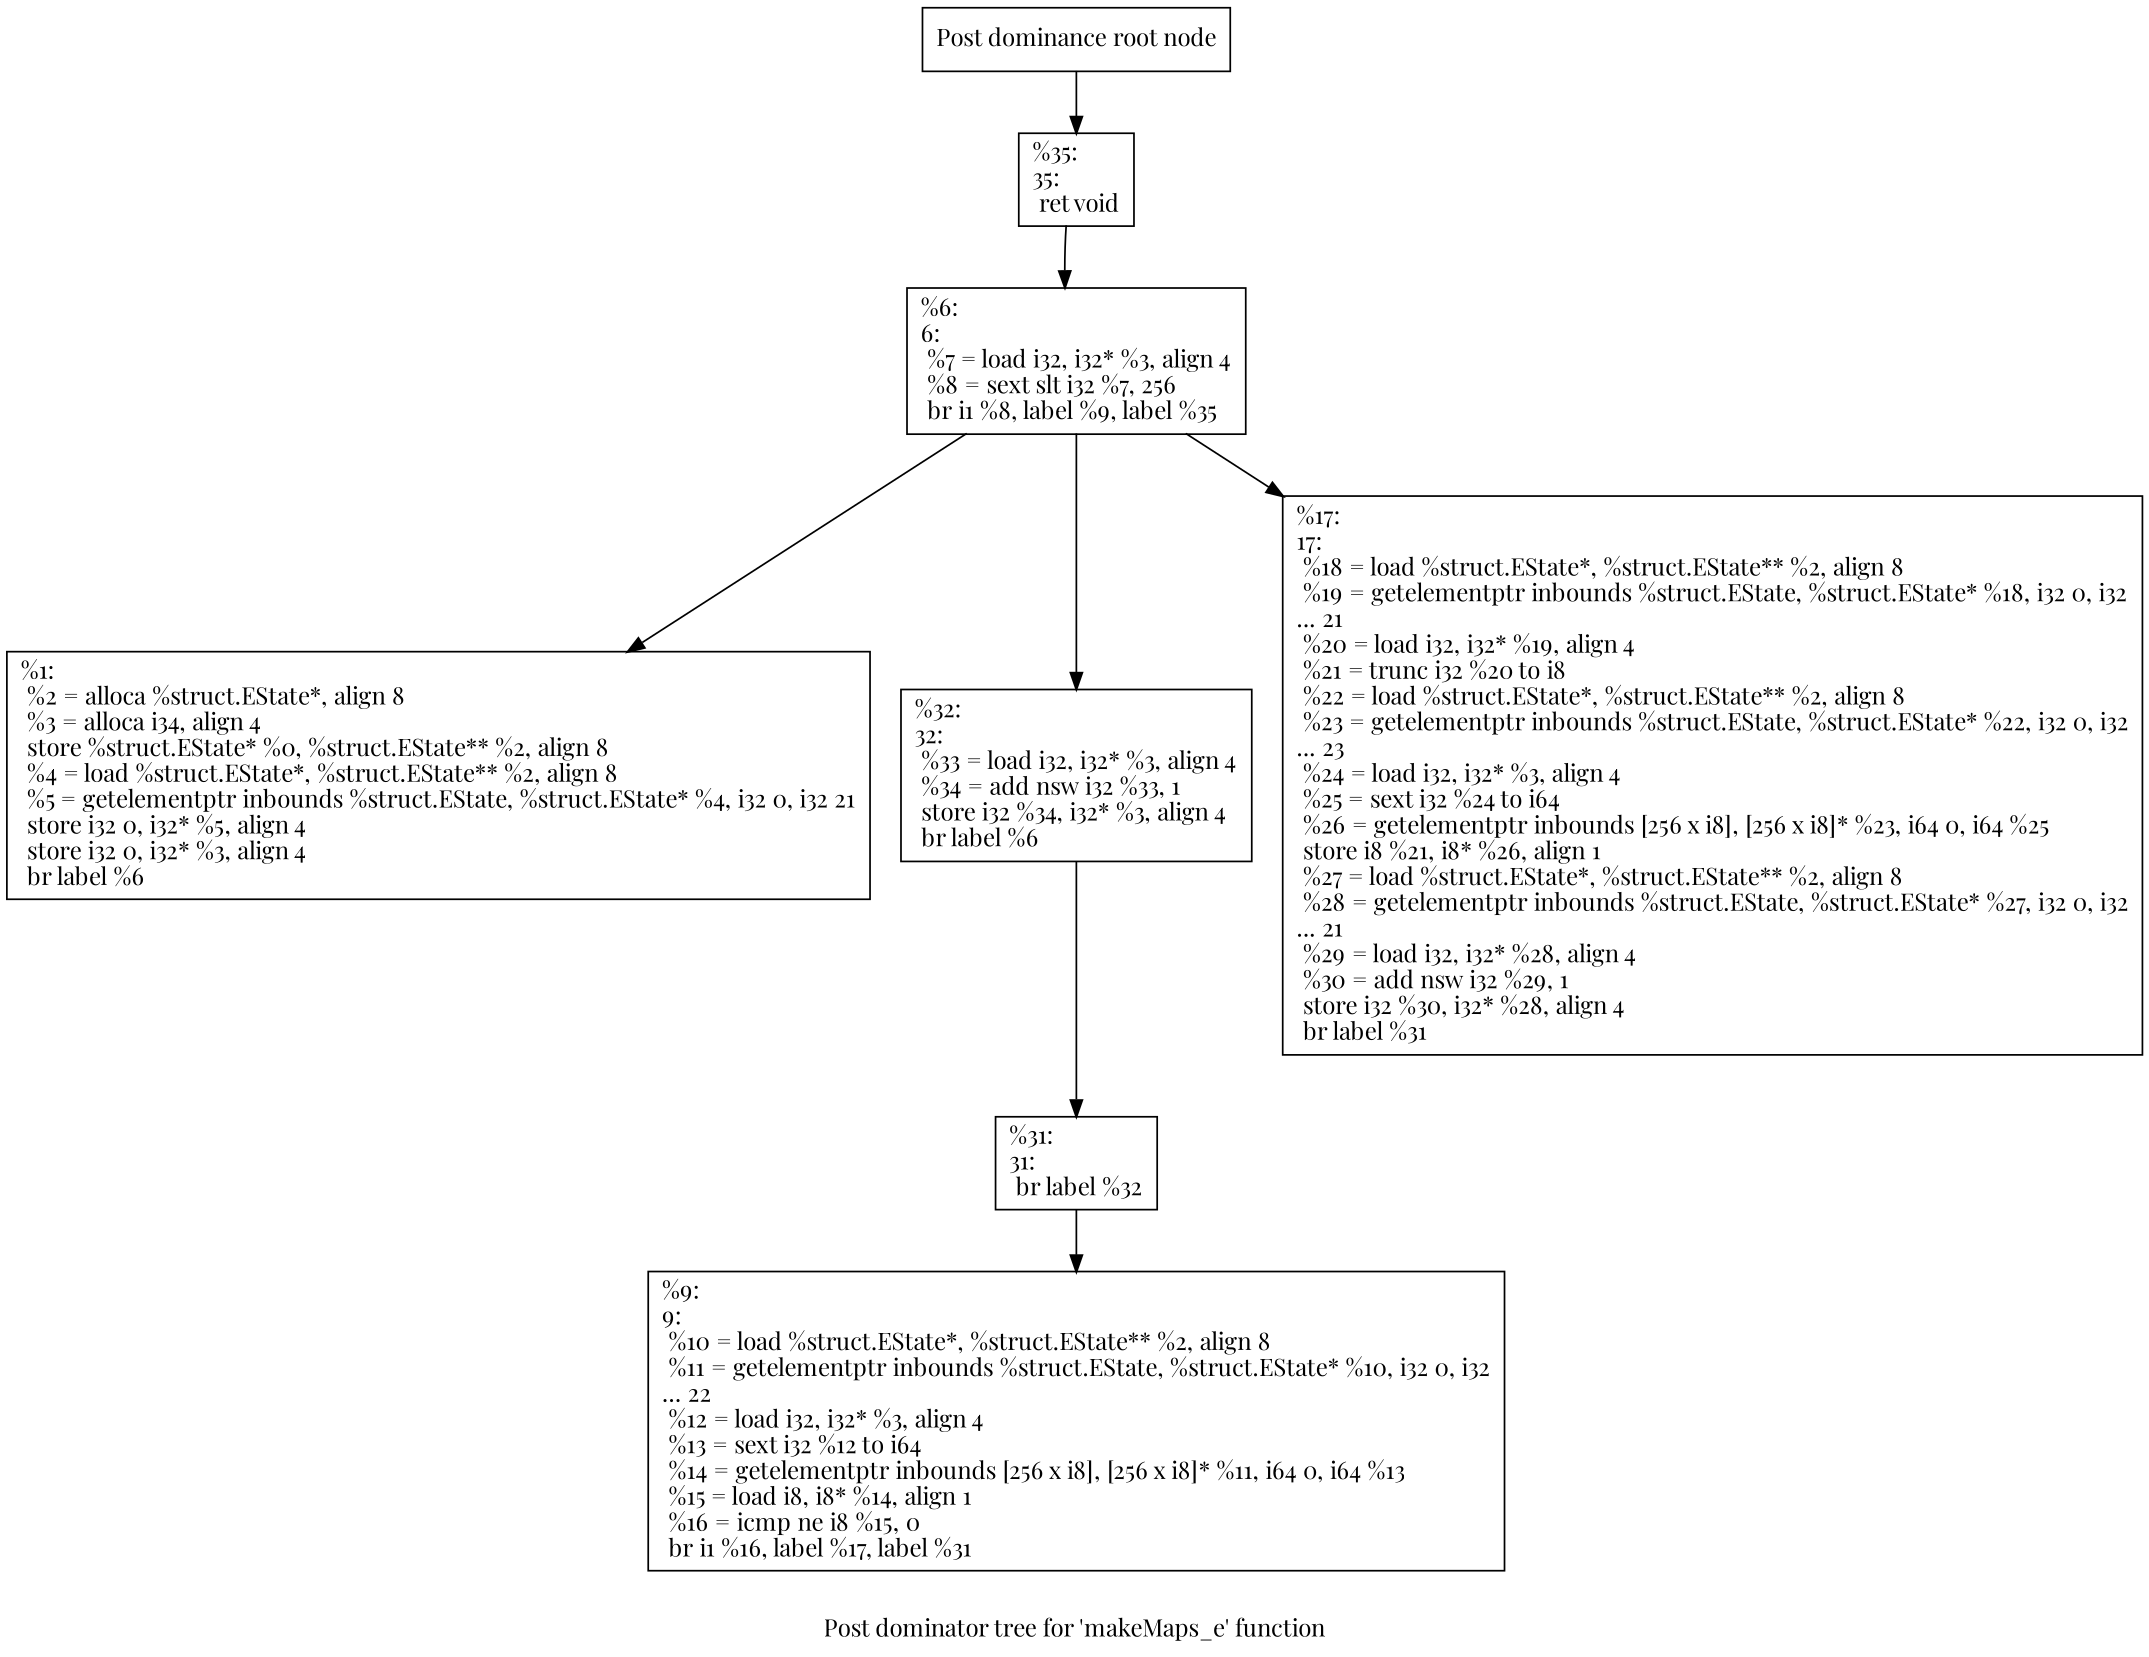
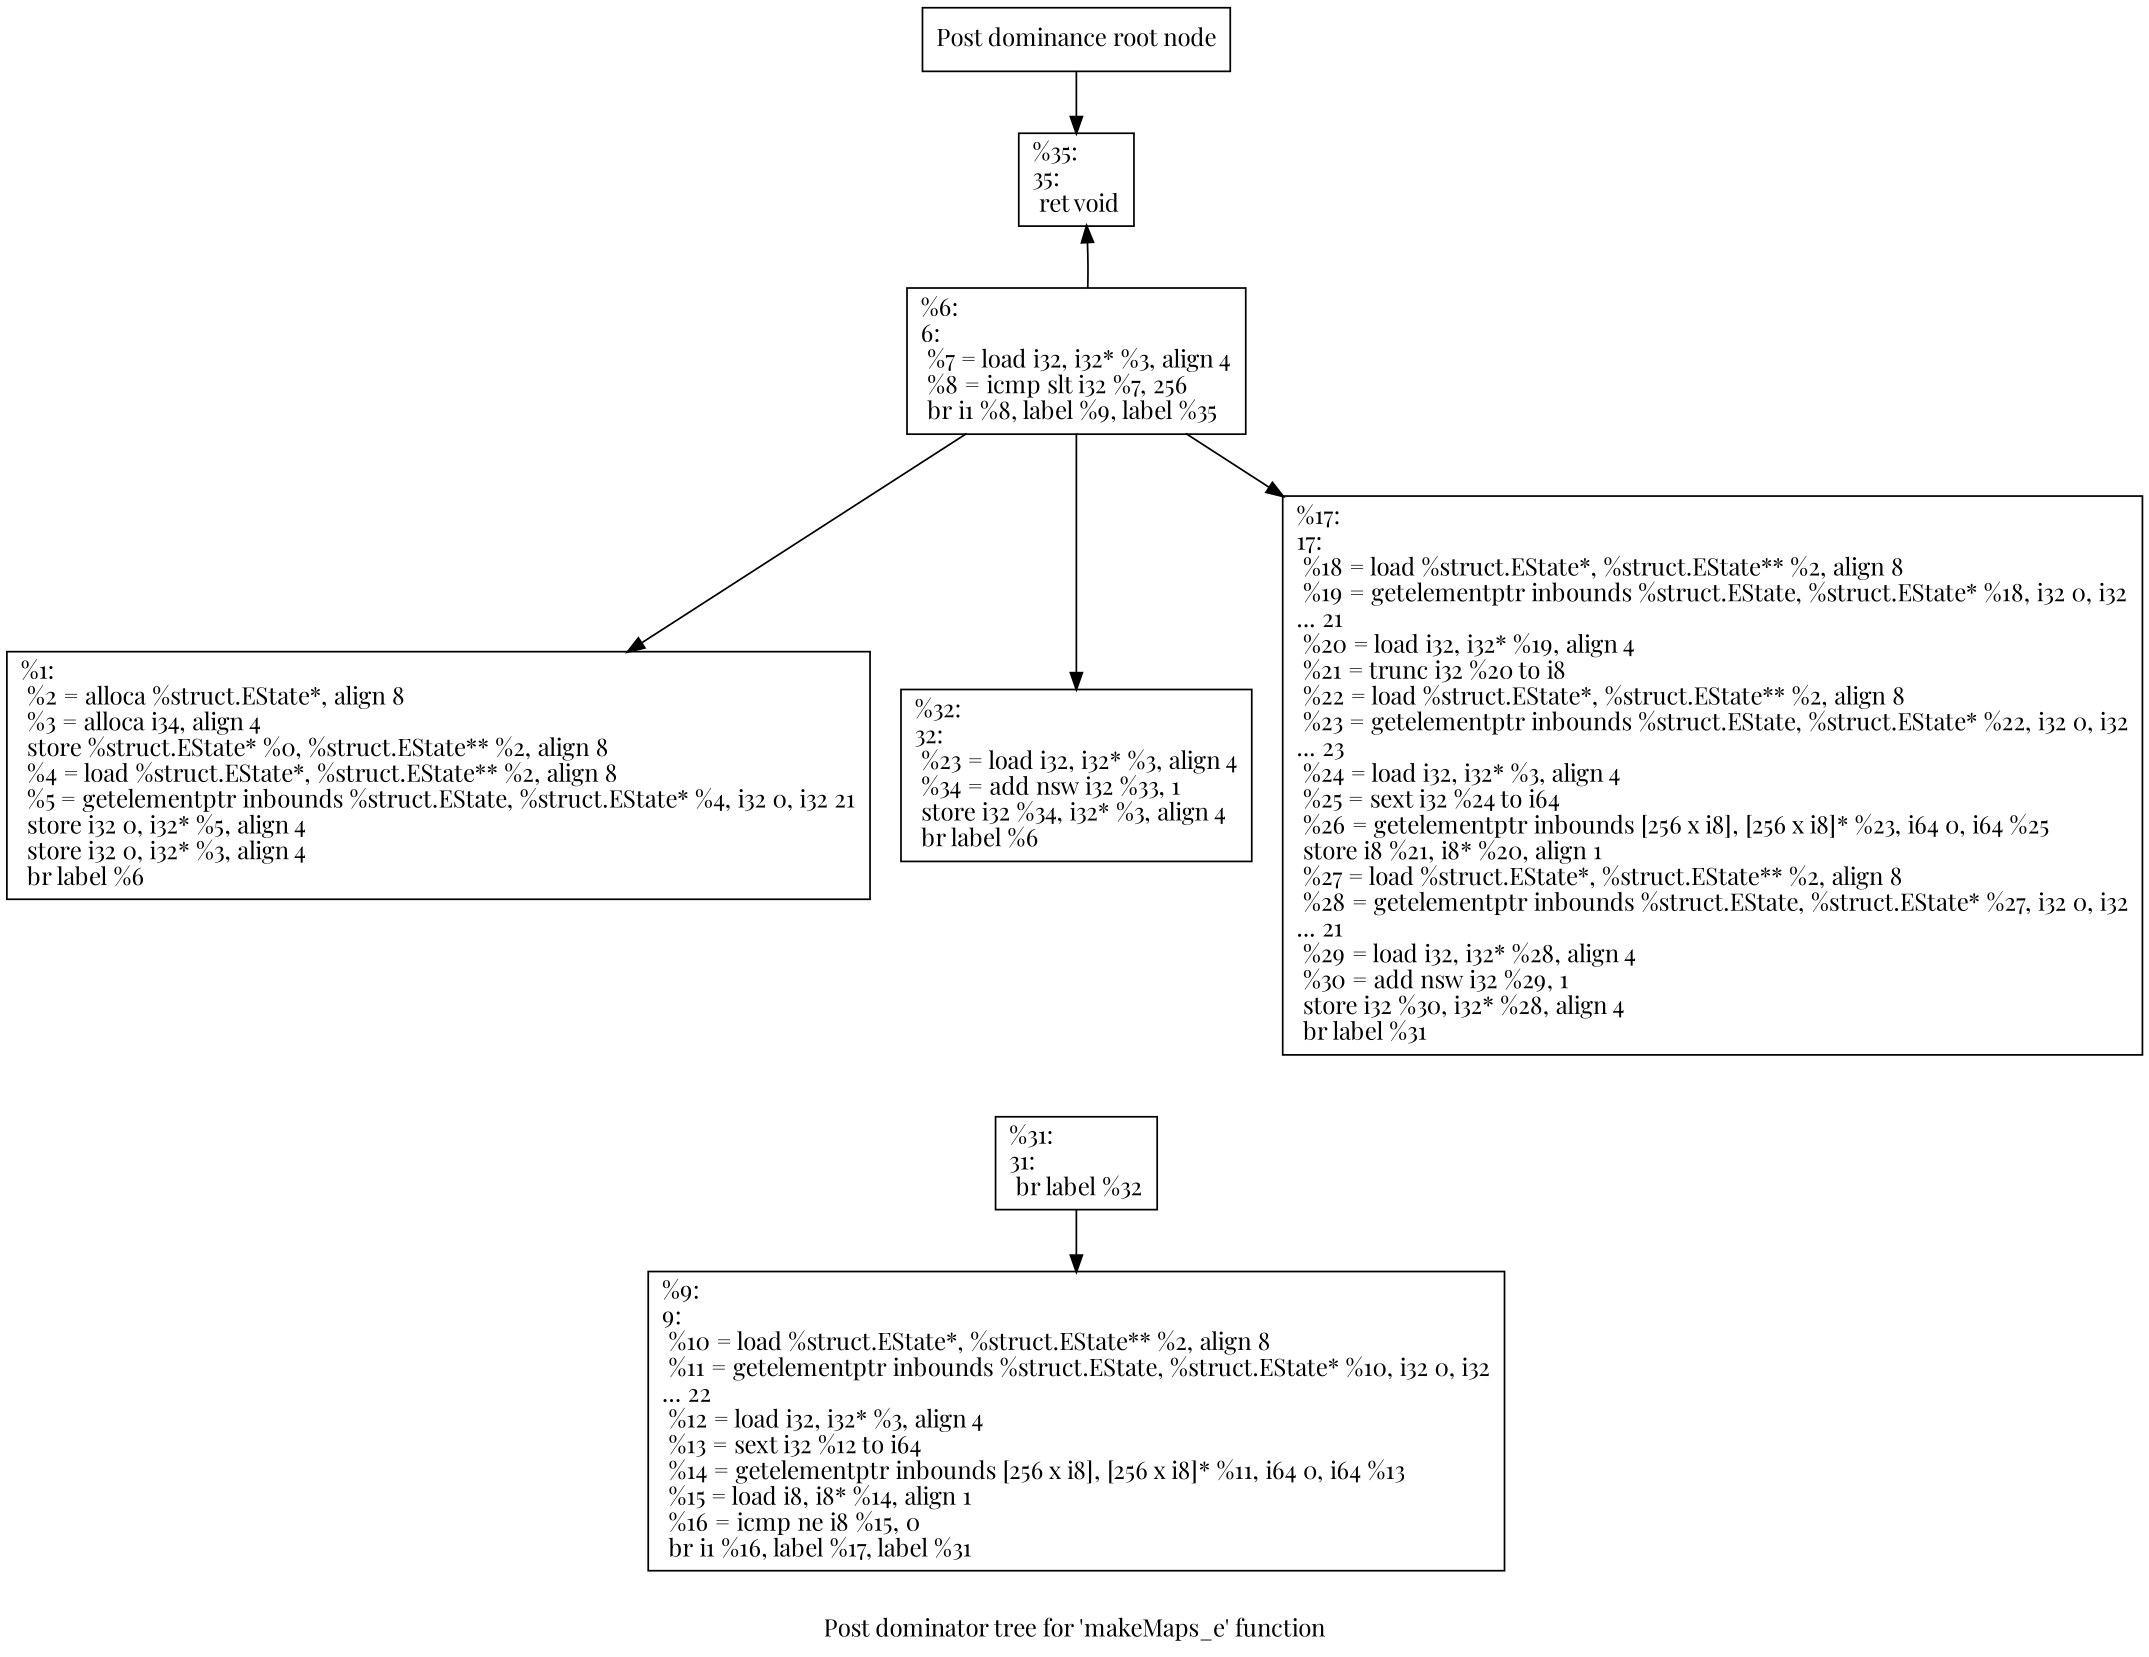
(1065, 248) -> (1088, 265)
(1049, 386) -> (1055, 386)
(1076, 762) -> (1076, 762)
(1449, 852) -> (1449, 852)
(1076, 980) -> none
